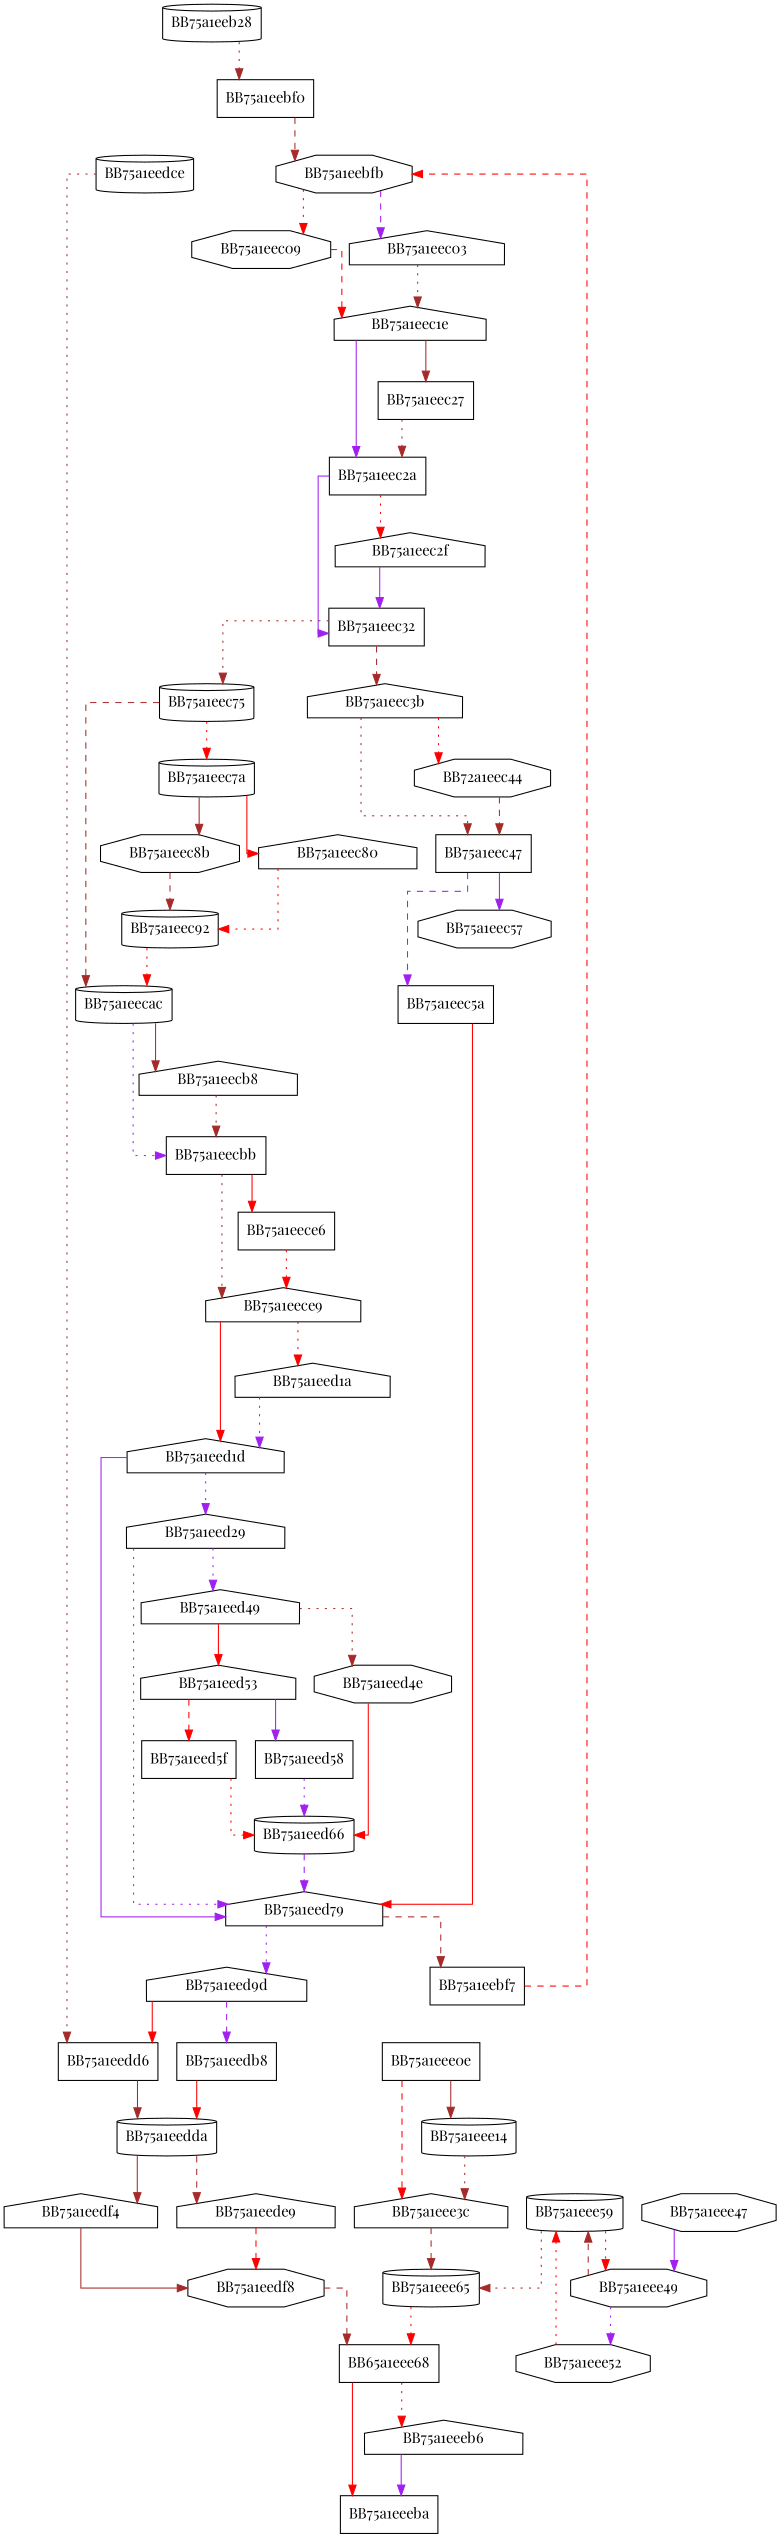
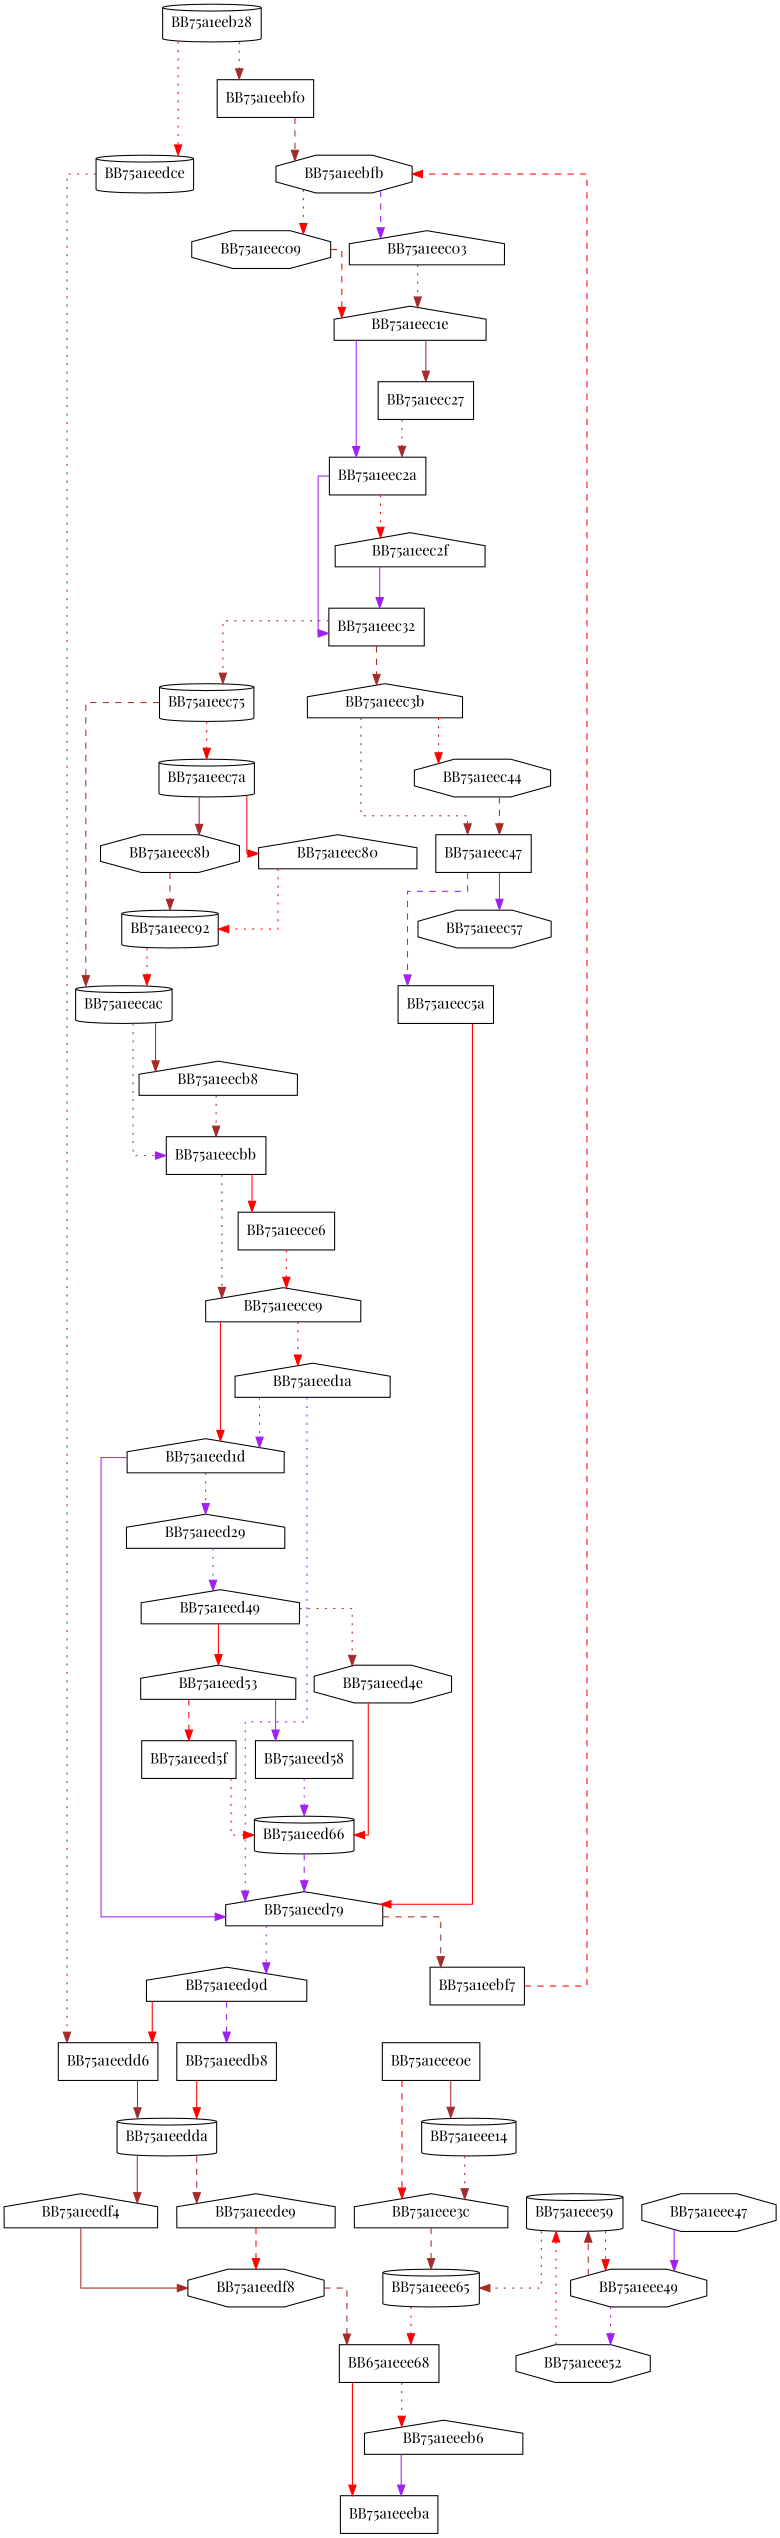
none -> (178, 93)
(482, 778) -> (482, 778)
(134, 1769) -> (307, 1675)
